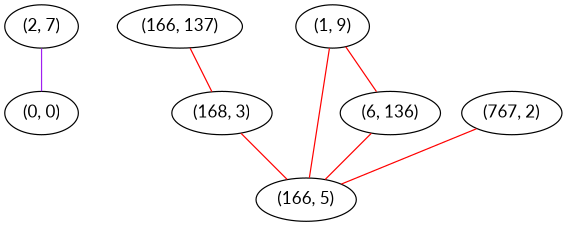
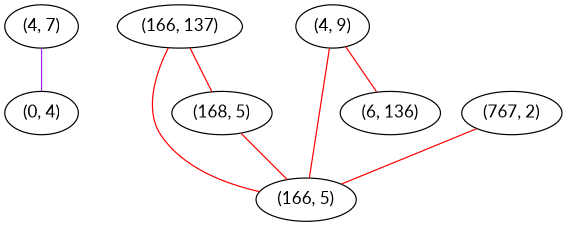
(42, 26) -> (42, 26)
(333, 26) -> (333, 26)
(42, 113) -> (42, 113)
(222, 113) -> (222, 113)
(348, 156) -> (169, 145)
